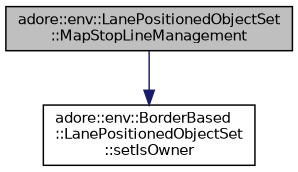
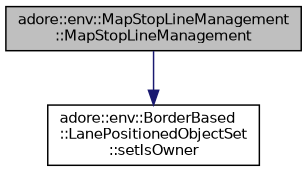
(149, 29) -> (154, 29)
